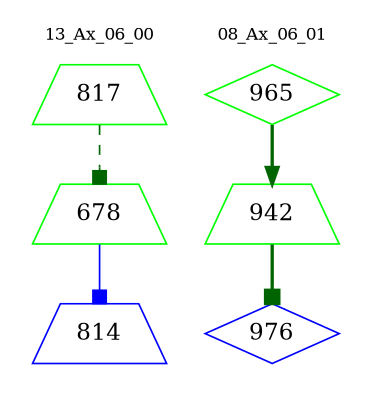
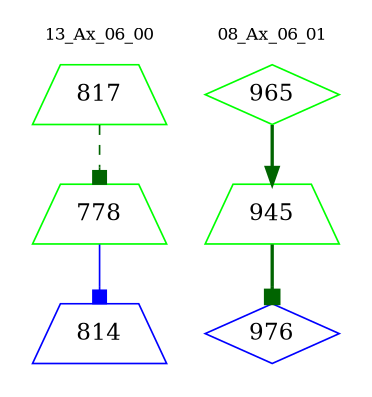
(100, 214) -> (100, 214)
(272, 214) -> (272, 214)
